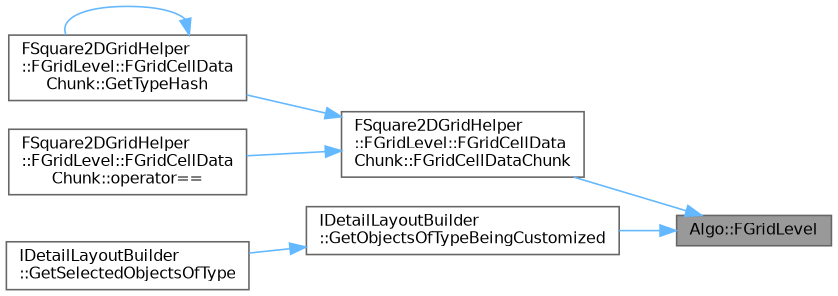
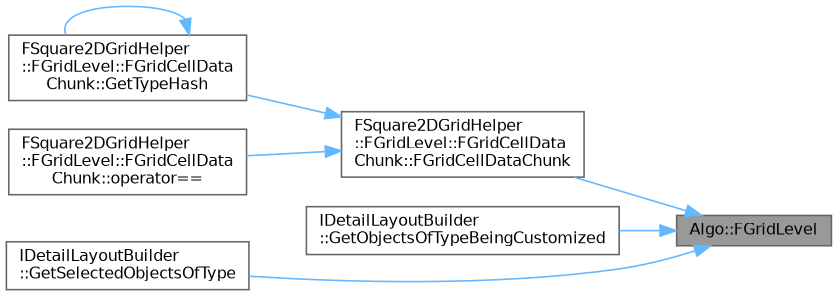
(269, 251) -> (473, 281)
